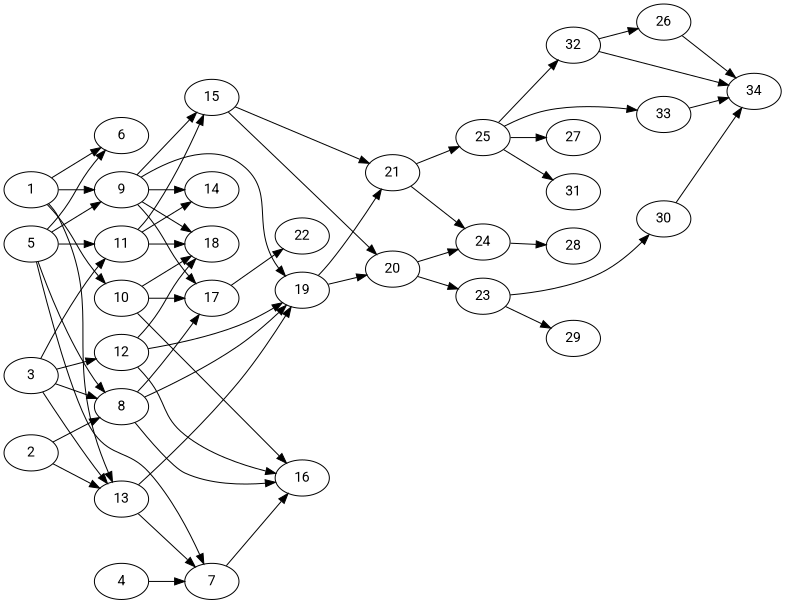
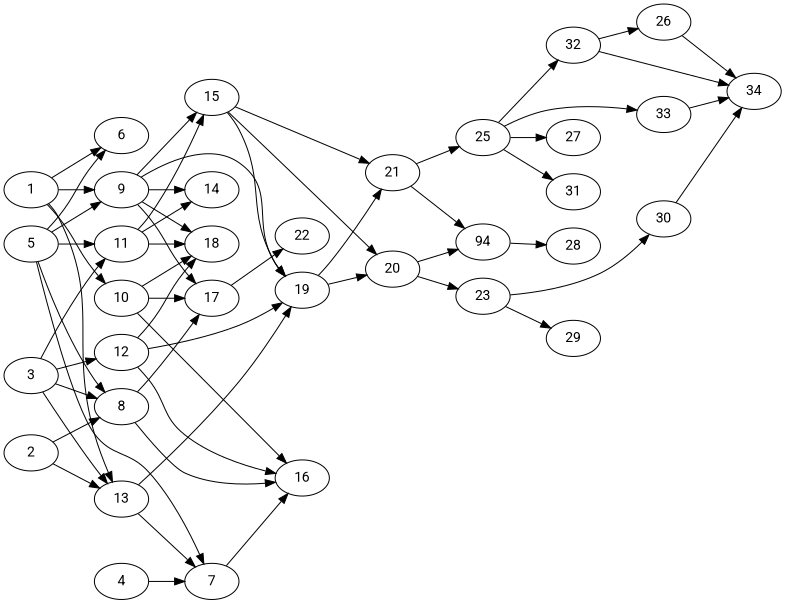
(483, 242) -> (483, 242)
(216, 360) -> (252, 165)
